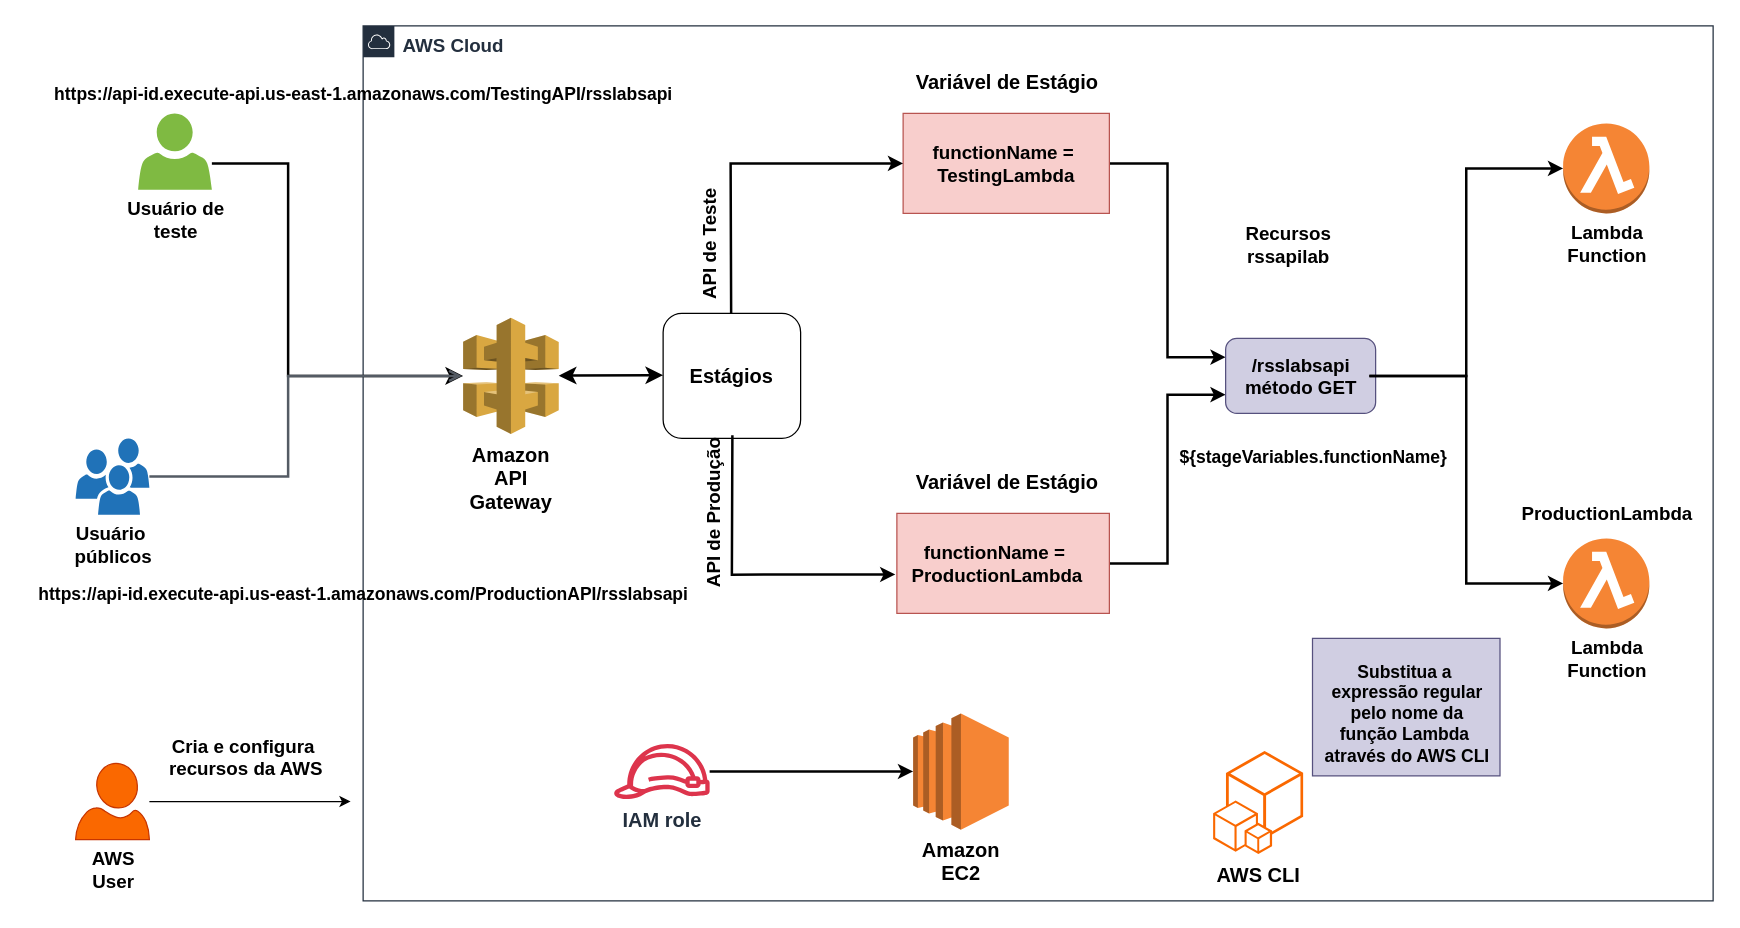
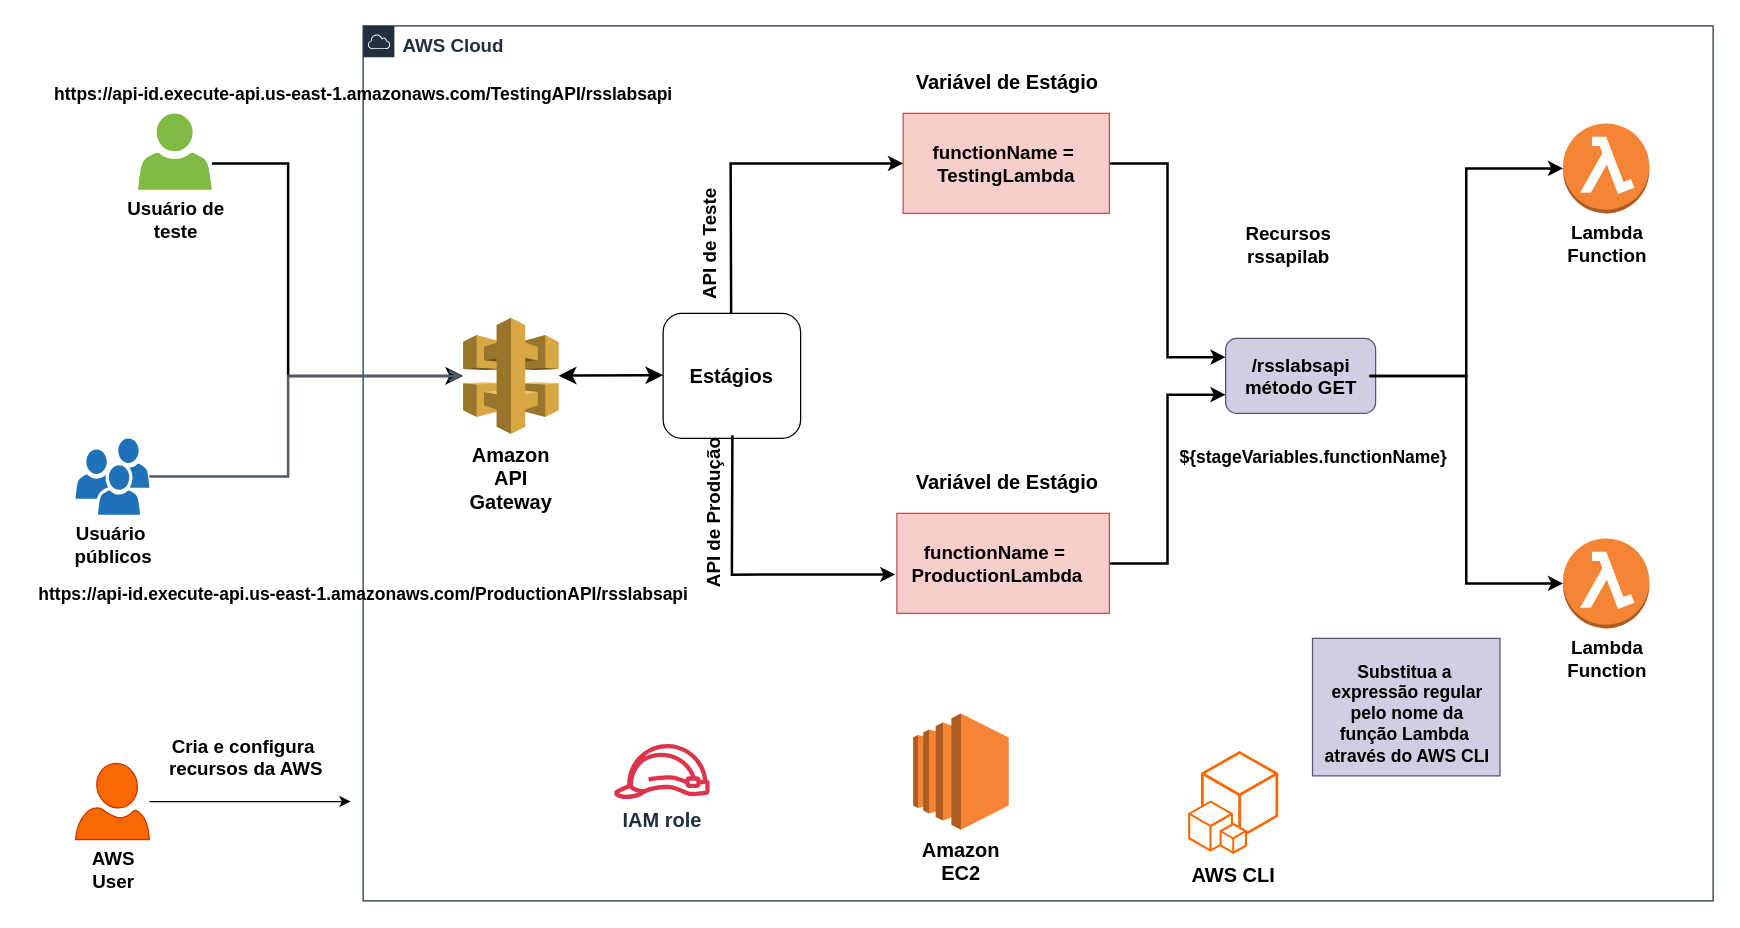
(1606, 513) -> none
(806, 771) -> none
(1258, 802) -> (1233, 802)
